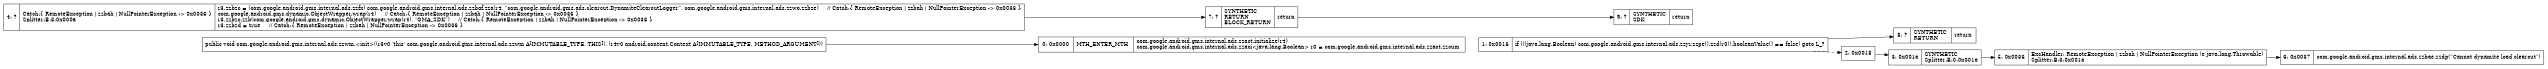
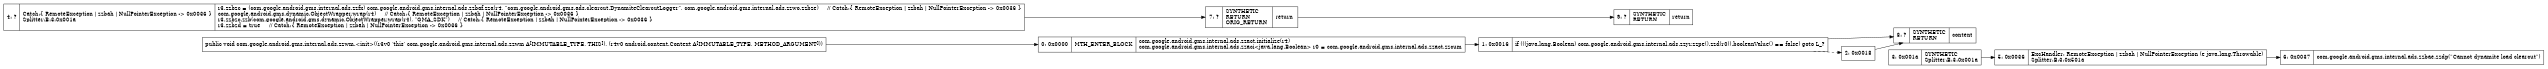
(49, 20) -> (49, 20)
(1639, 20) -> (1645, 20)
(1248, 23) -> (1247, 23)
(1963, 35) -> (1963, 35)
(1102, 44) -> (1104, 44)
none -> (1470, 45)
(1880, 54) -> (1887, 47)
(1951, 60) -> (1951, 60)
(2058, 60) -> (2058, 60)
